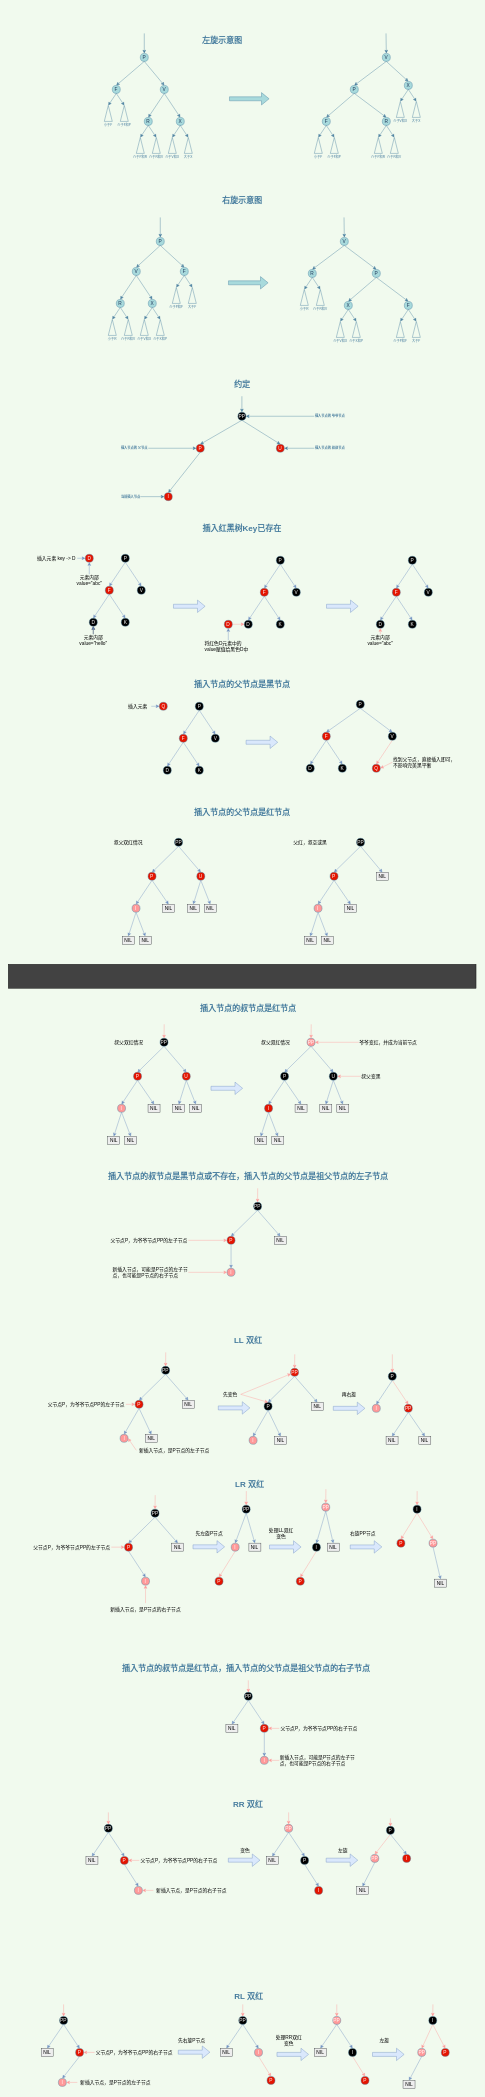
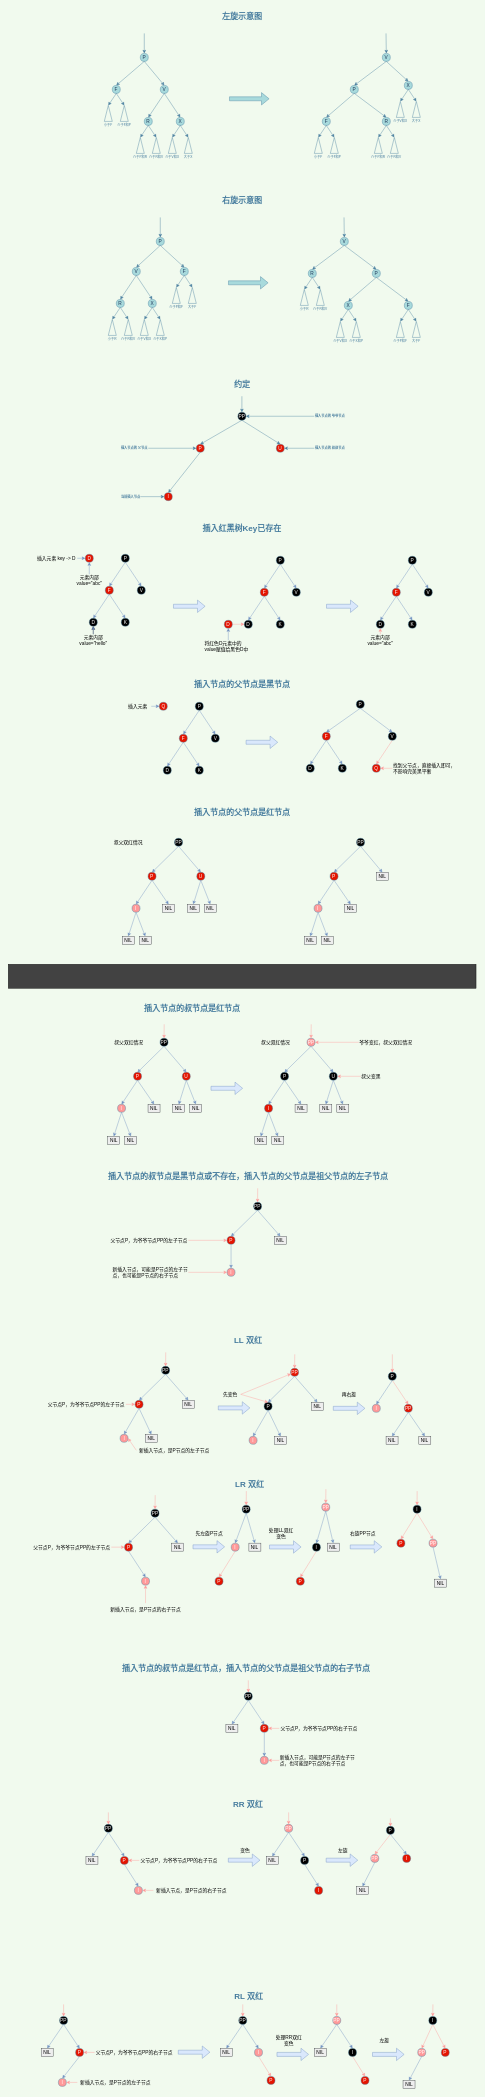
(222, 40) -> (242, 16)
(424, 762) -> (424, 768)
(310, 842) -> none
(248, 1008) -> (192, 1008)
(388, 1042) -> (386, 1042)
(192, 2040) -> none
